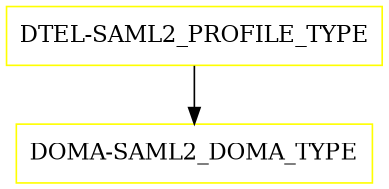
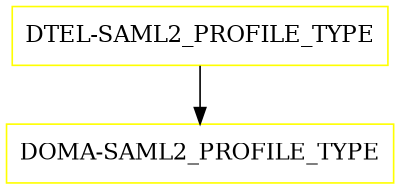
(194, 154) -> (200, 154)
